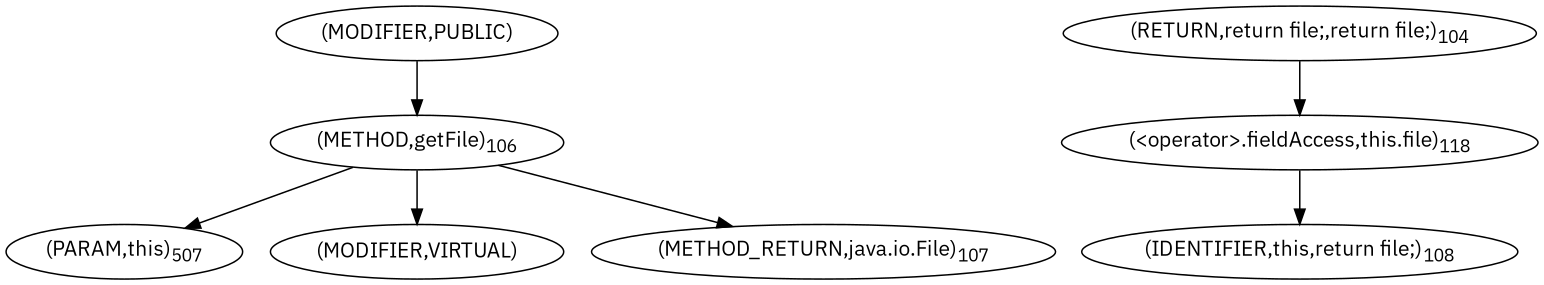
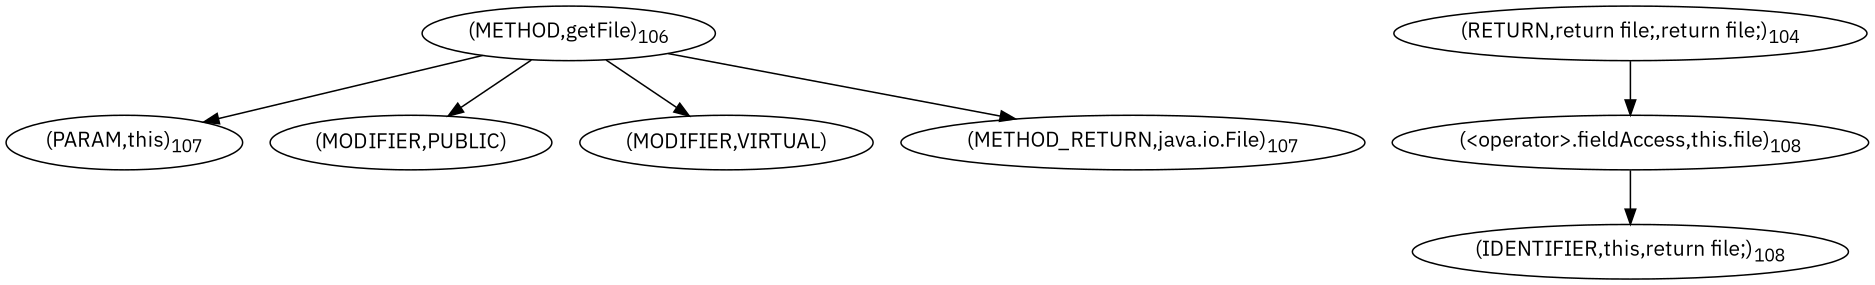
(417, 81) -> (496, 84)
(1455, 140) -> (1786, 140)
(187, 249) -> (187, 140)
